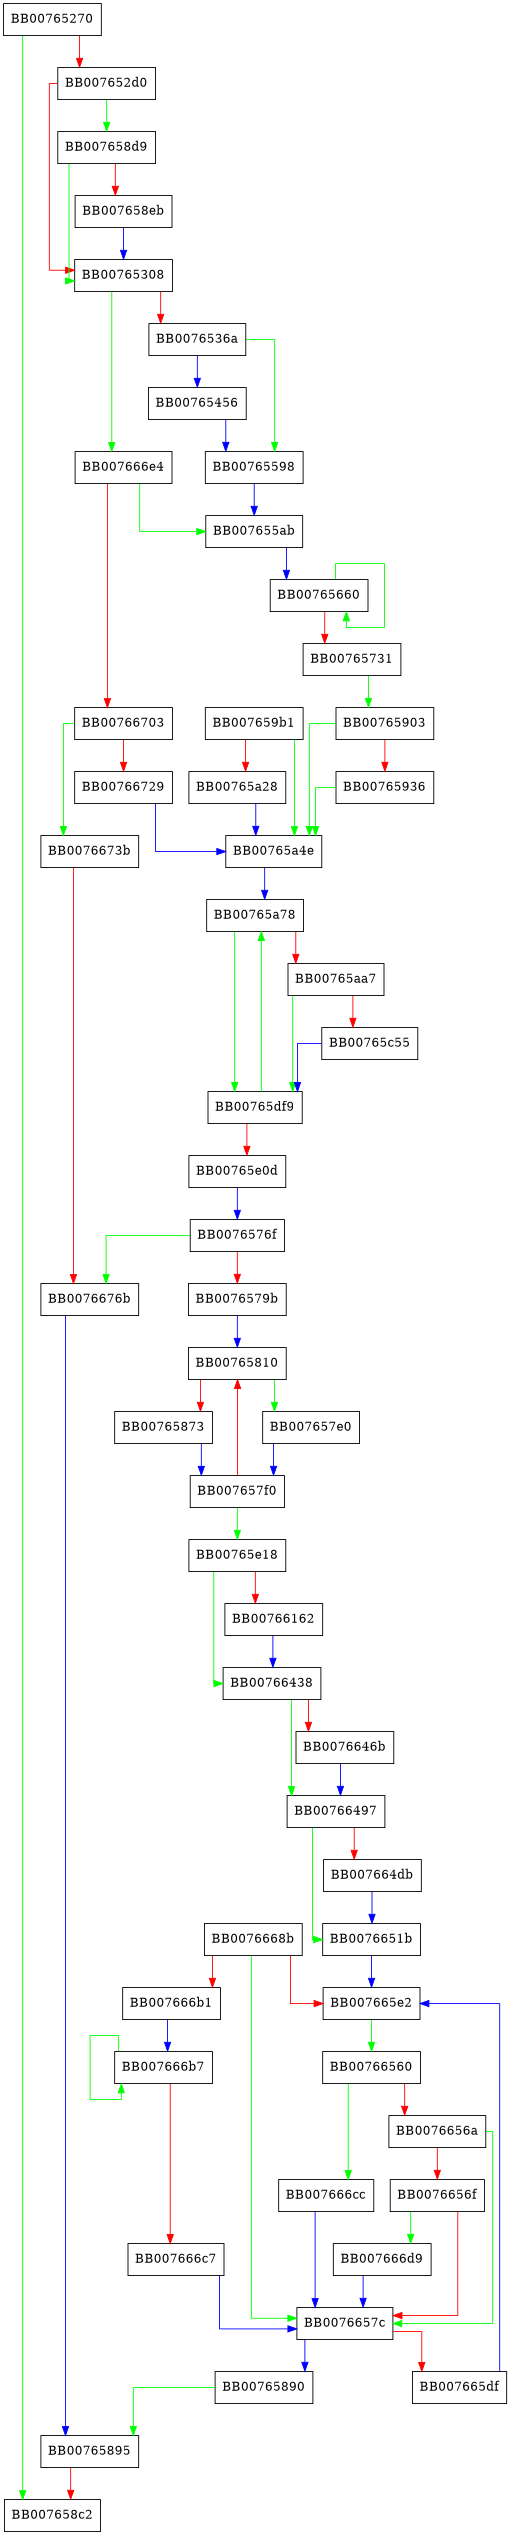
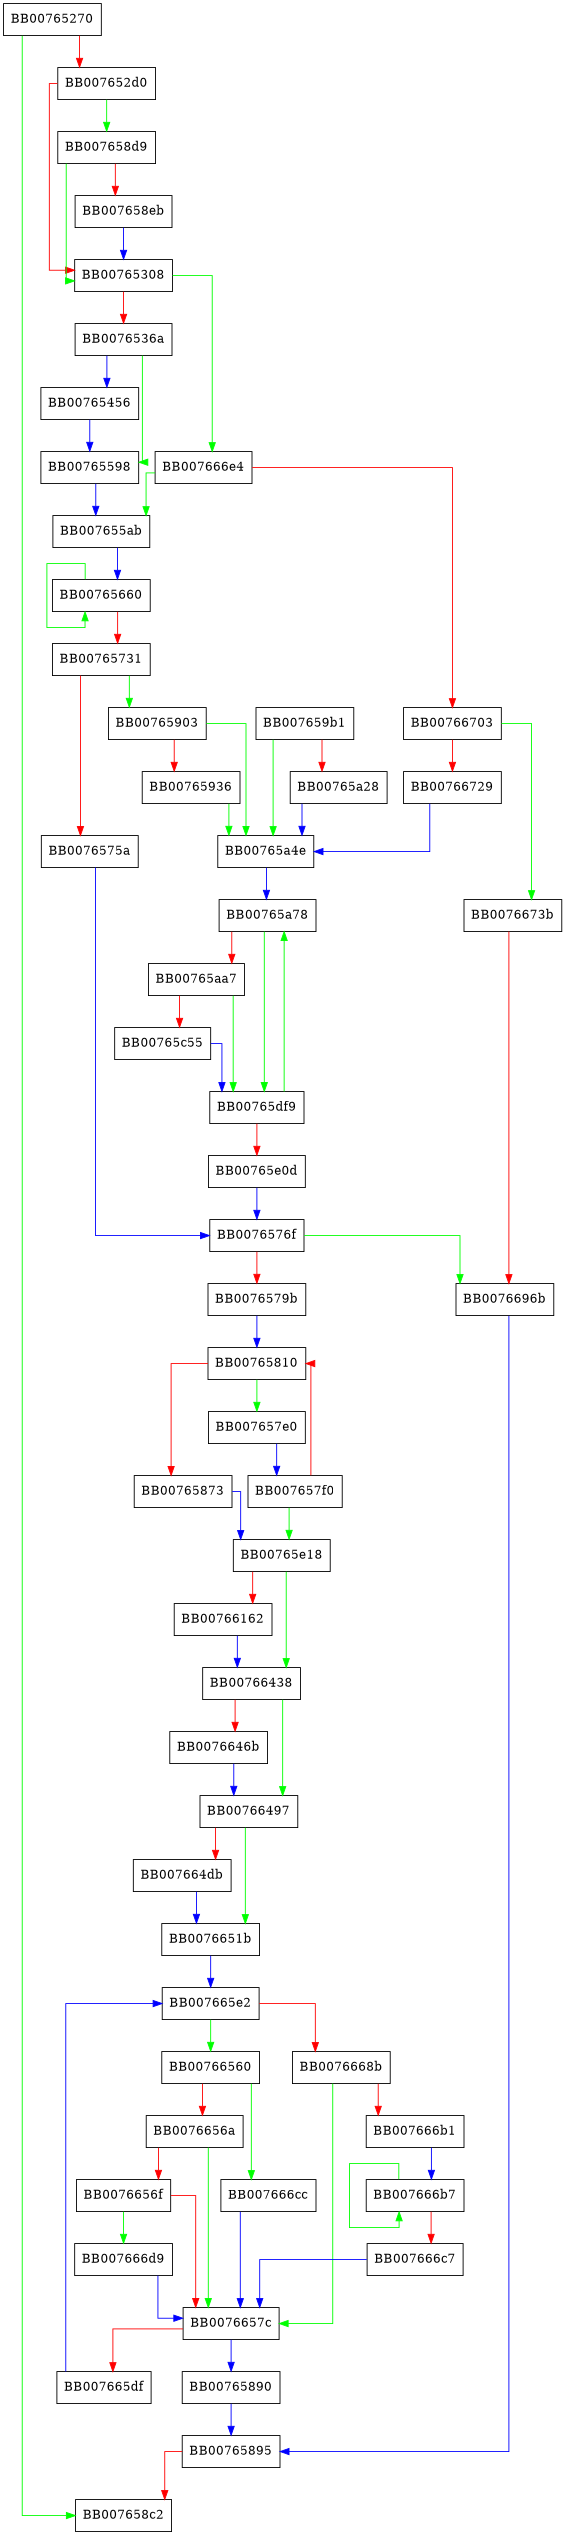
none -> (90, 852)
(90, 1300) -> (505, 1300)
(201, 1455) -> (241, 1507)
(290, 1991) -> (307, 2004)
(155, 2388) -> (231, 2415)
